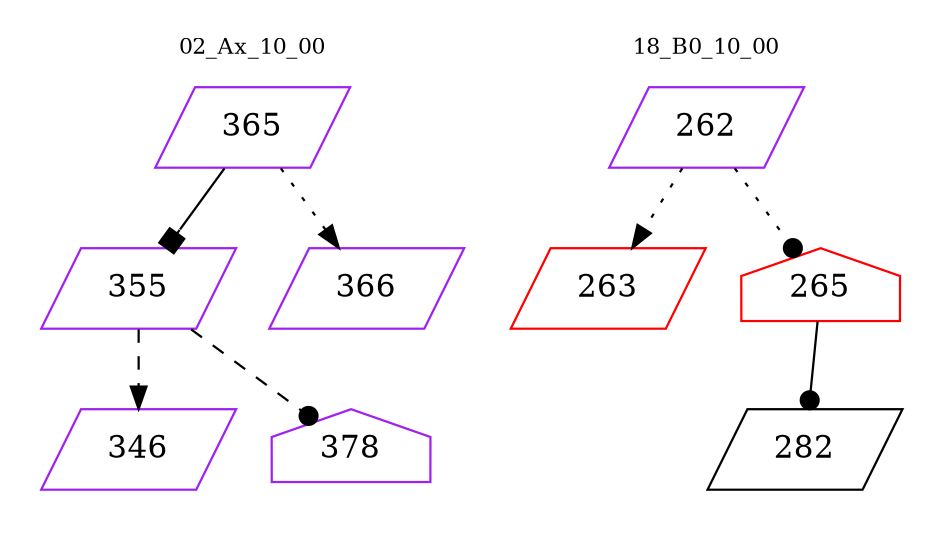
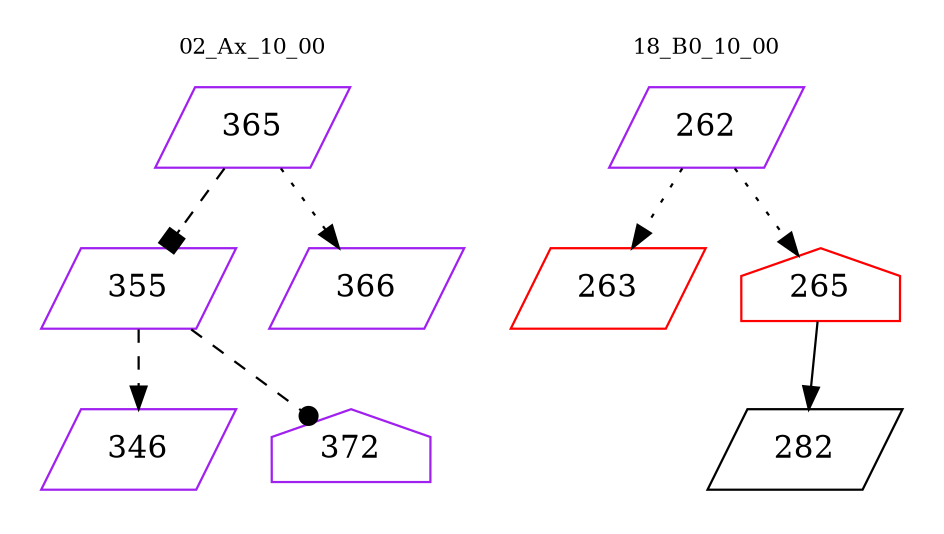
(202, 199) -> (202, 199)
(761, 204) -> (761, 204)
(814, 356) -> (814, 356)
(351, 449) -> (351, 449)
